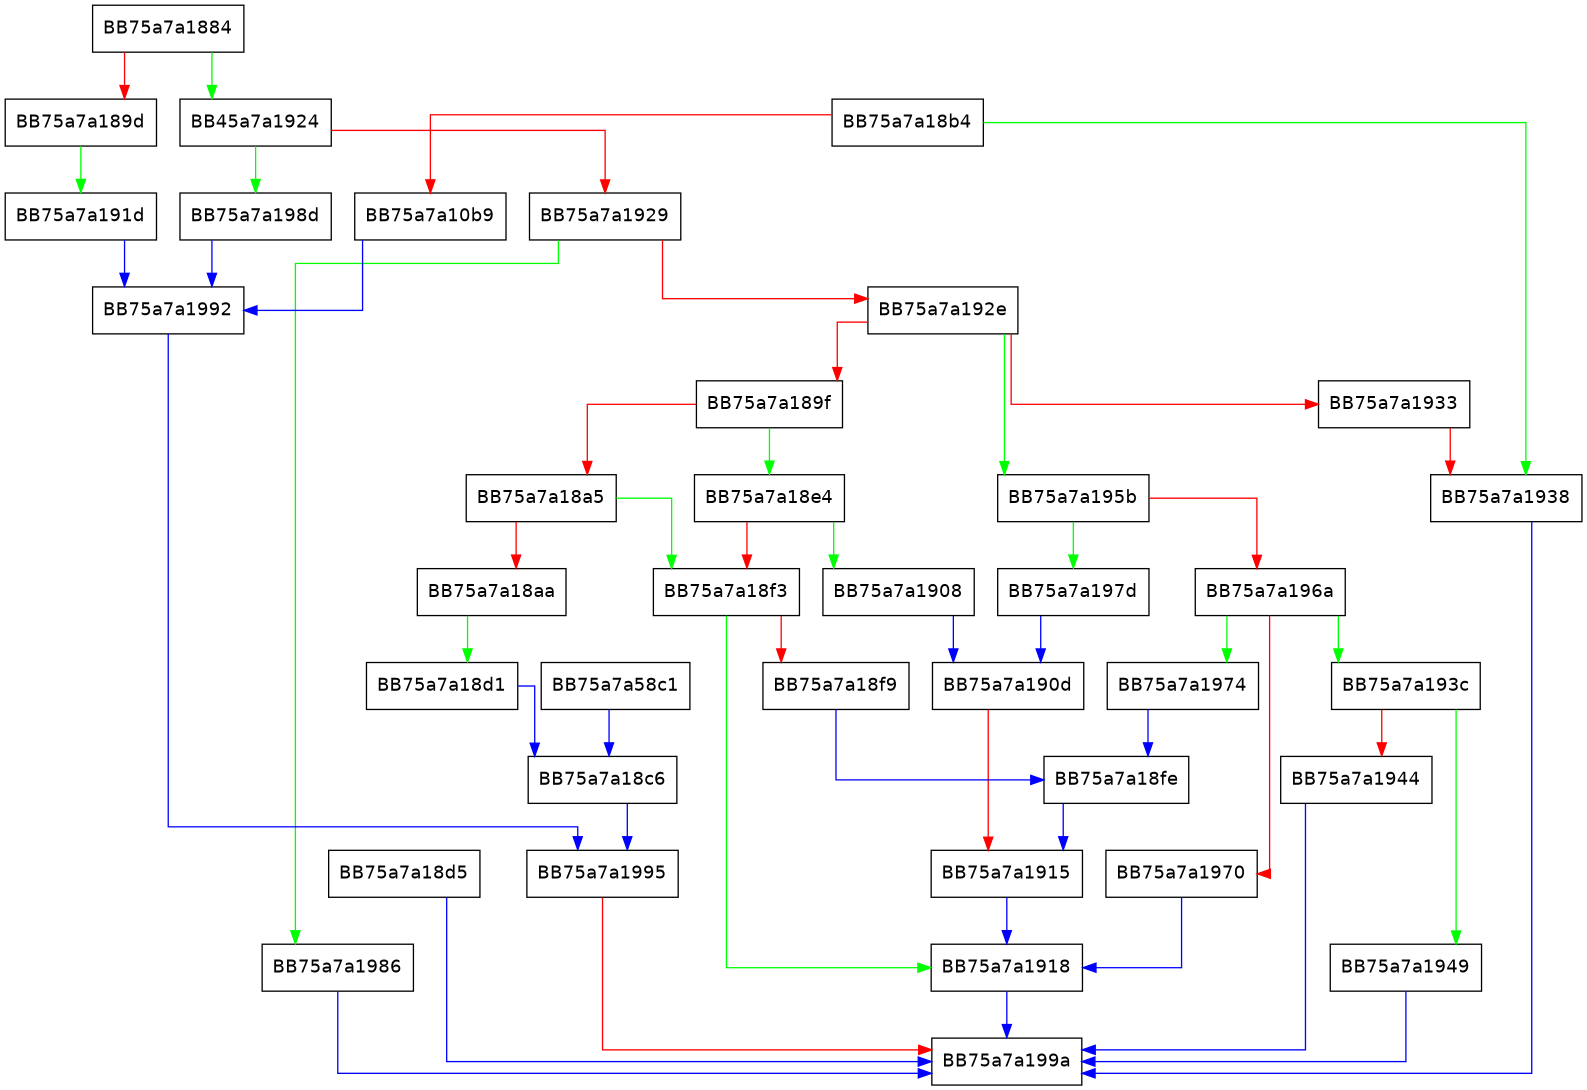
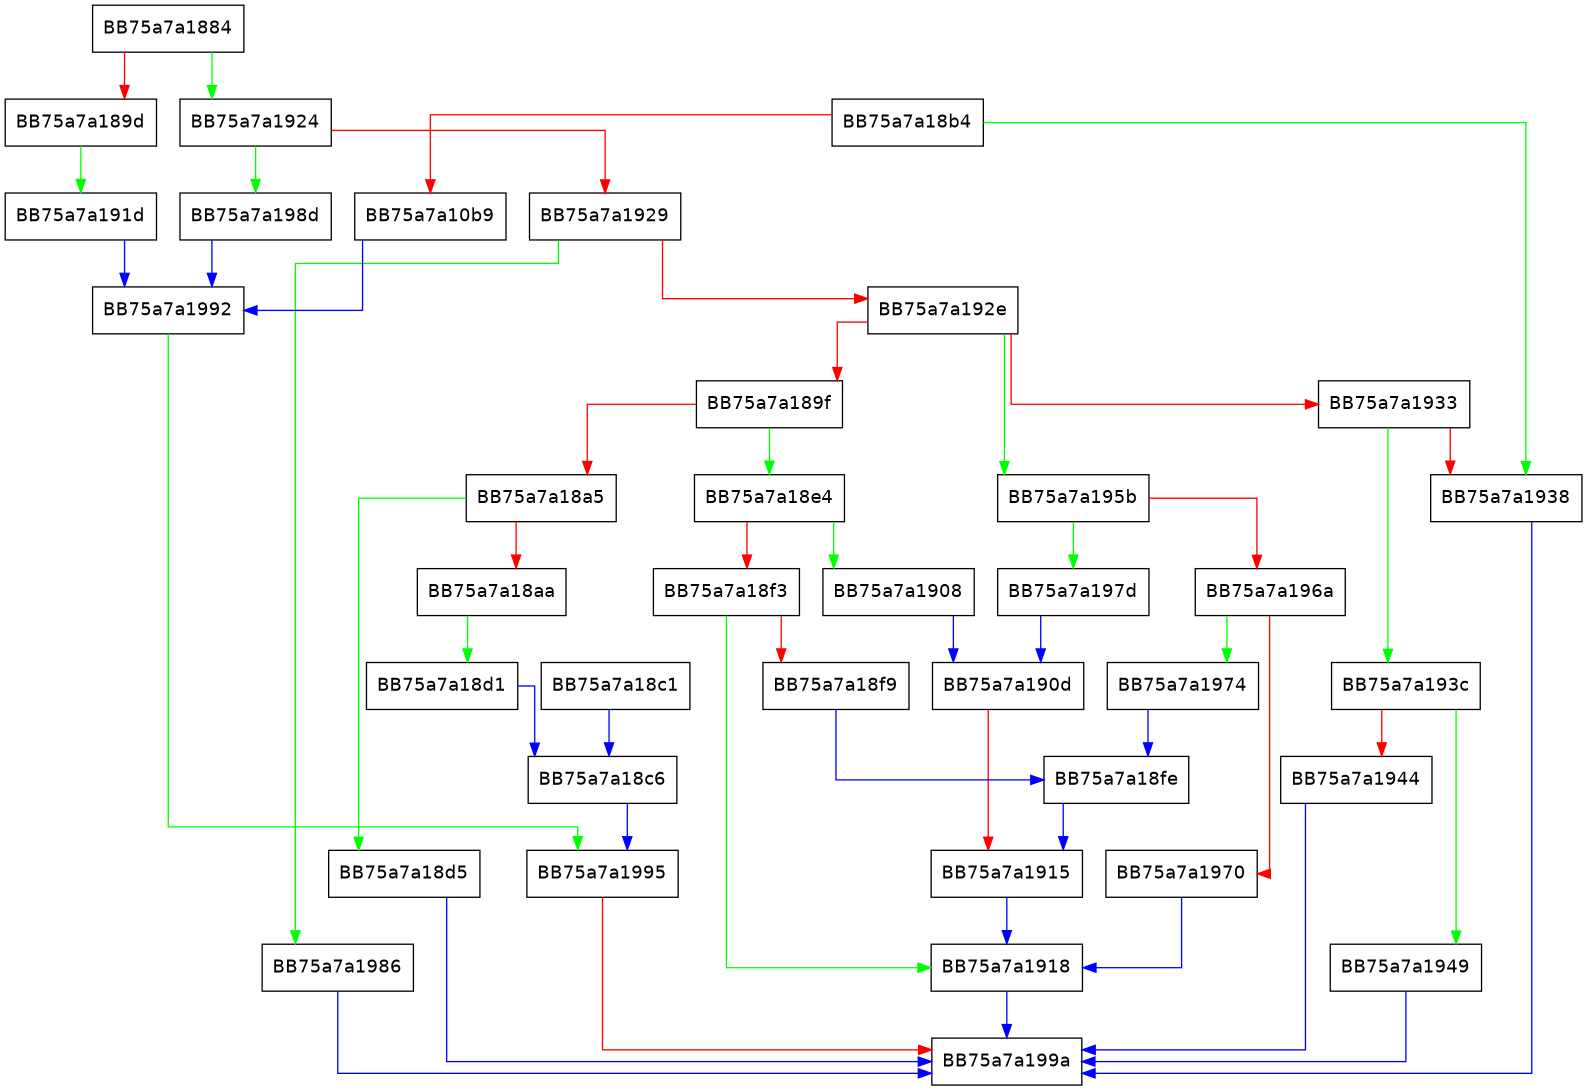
(256, 123) -> (256, 123)
(672, 499) -> (359, 614)
(1338, 632) -> (1388, 539)
(616, 686) -> (616, 686)
(168, 790) -> (168, 790)
